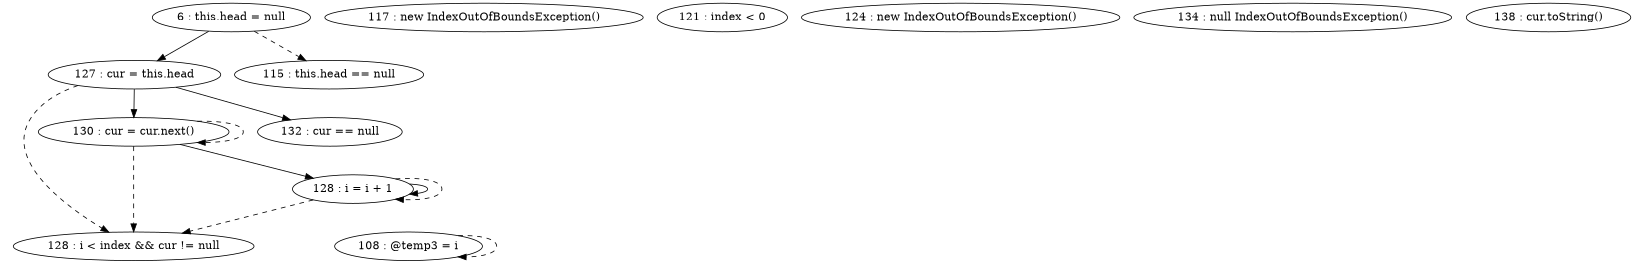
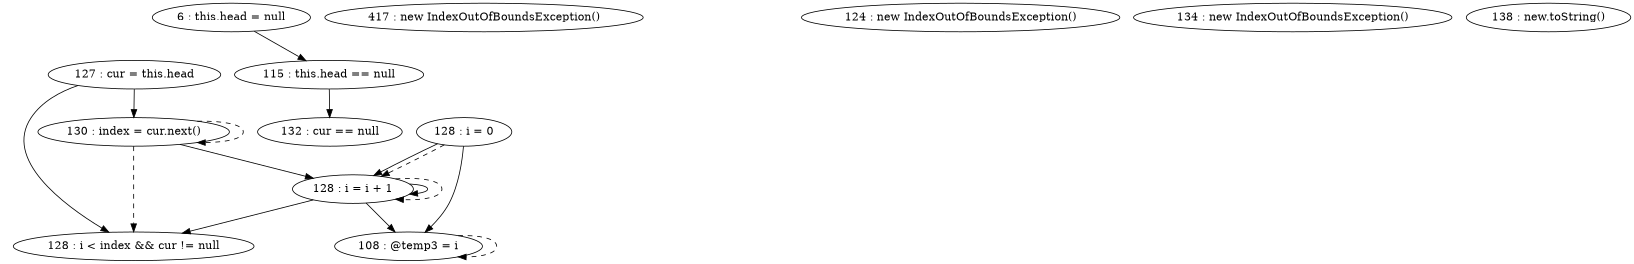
(484, 17) -> (484, 17)
(722, 17) -> none
(1293, 17) -> (1293, 17)
(1549, 17) -> (1549, 17)
(187, 44) -> none
(277, 44) -> (277, 44)
(229, 102) -> (329, 99)
(134, 132) -> (134, 132)
none -> (464, 132)
(29, 160) -> (29, 160)
none -> (378, 215)
(252, 216) -> (252, 216)
